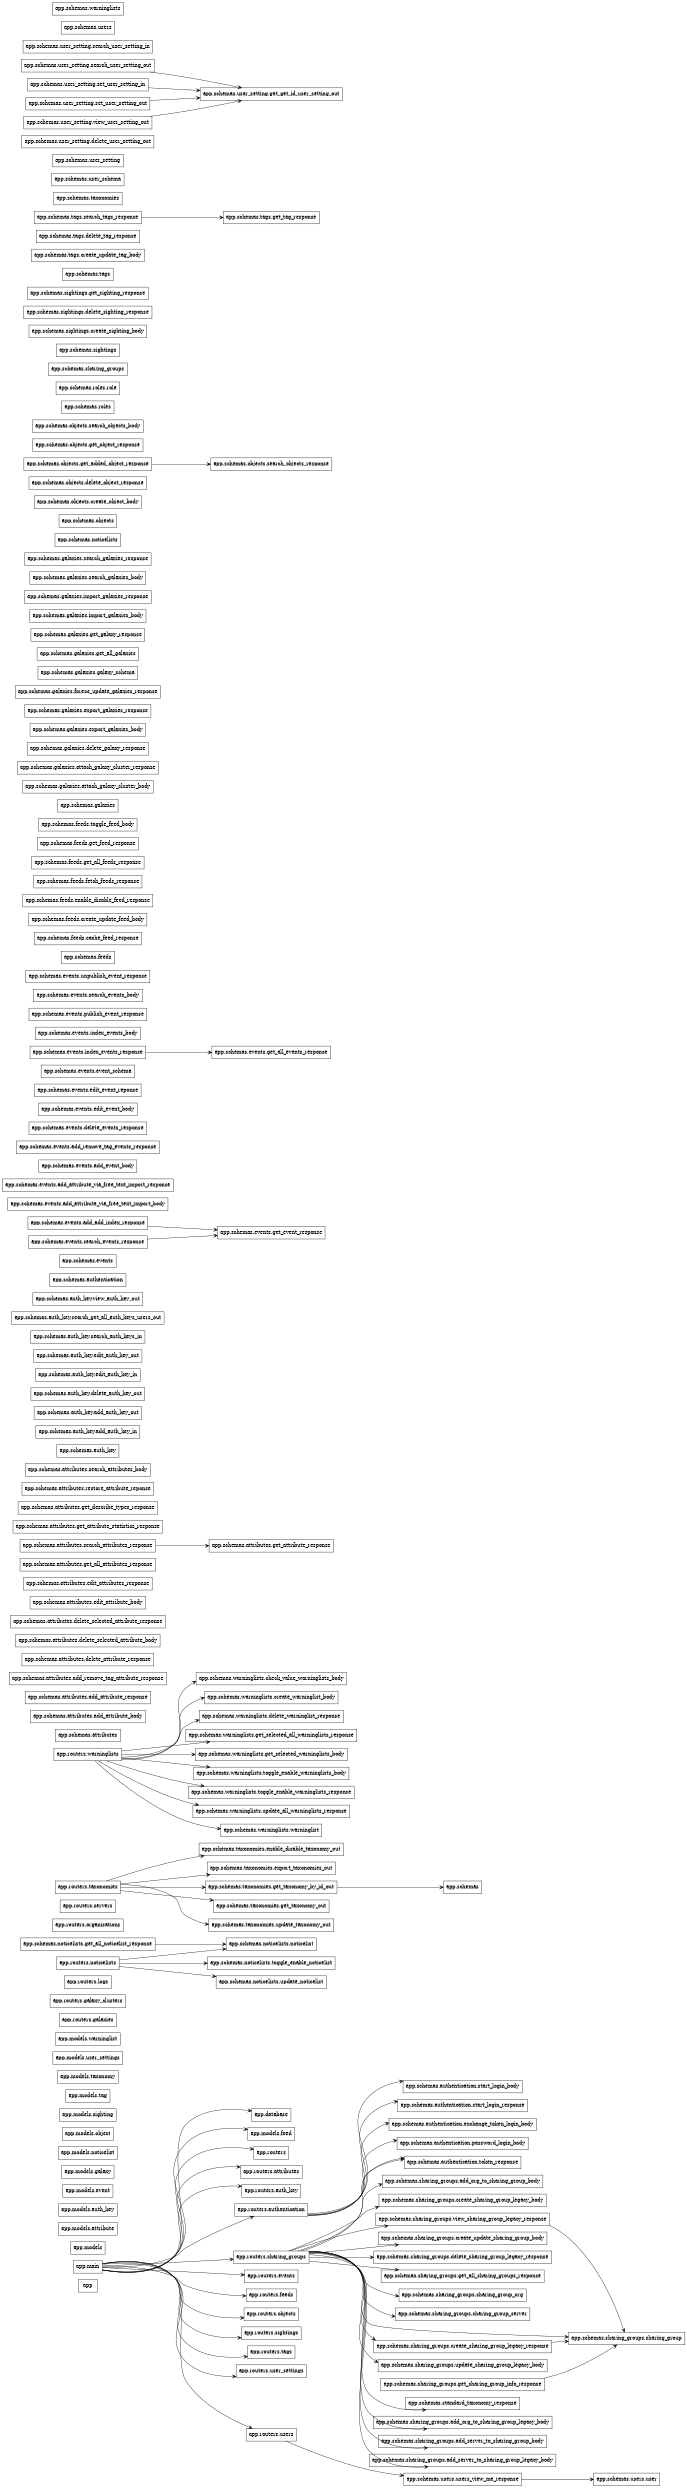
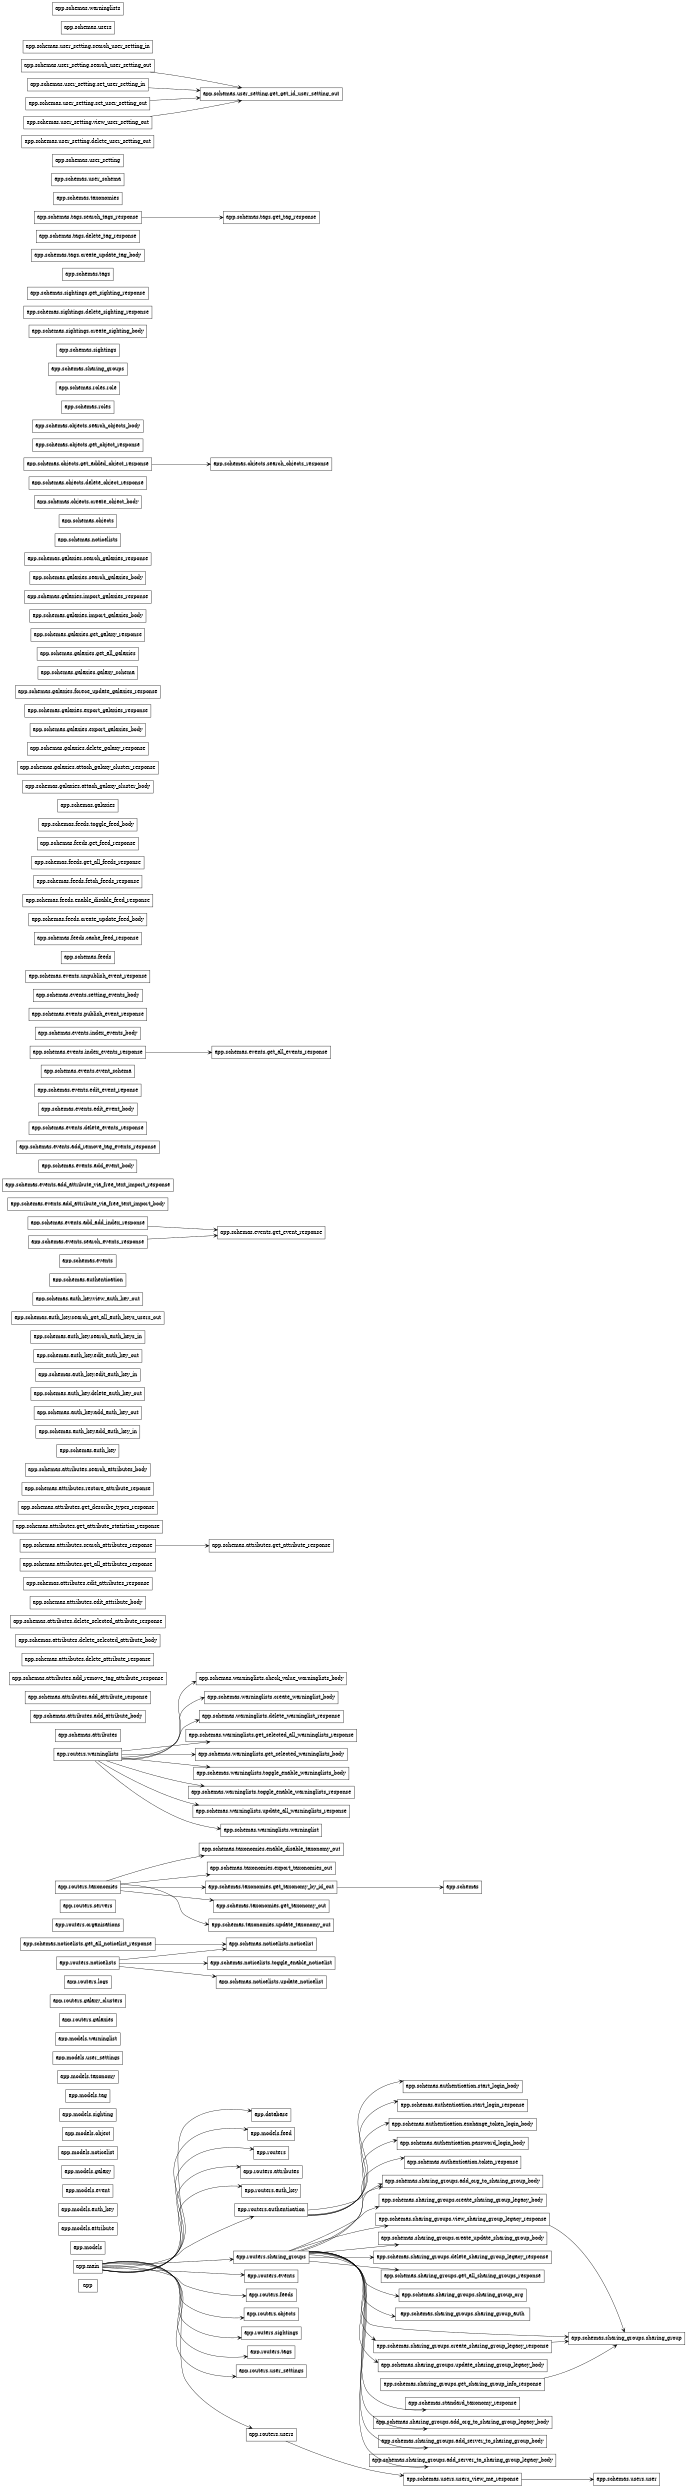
(88, 995) -> (88, 995)
(361, 2195) -> (345, 2204)
(463, 2314) -> (463, 2314)
